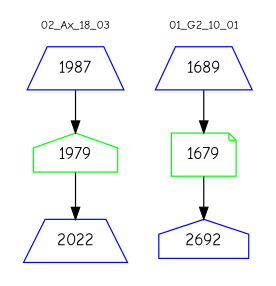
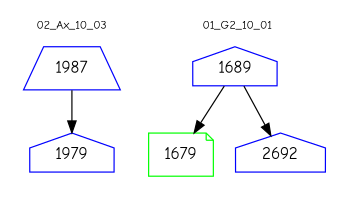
(76, 26) -> (72, 26)
(204, 68) -> (235, 68)
(76, 155) -> (72, 155)
(204, 192) -> (254, 106)
(76, 241) -> none
